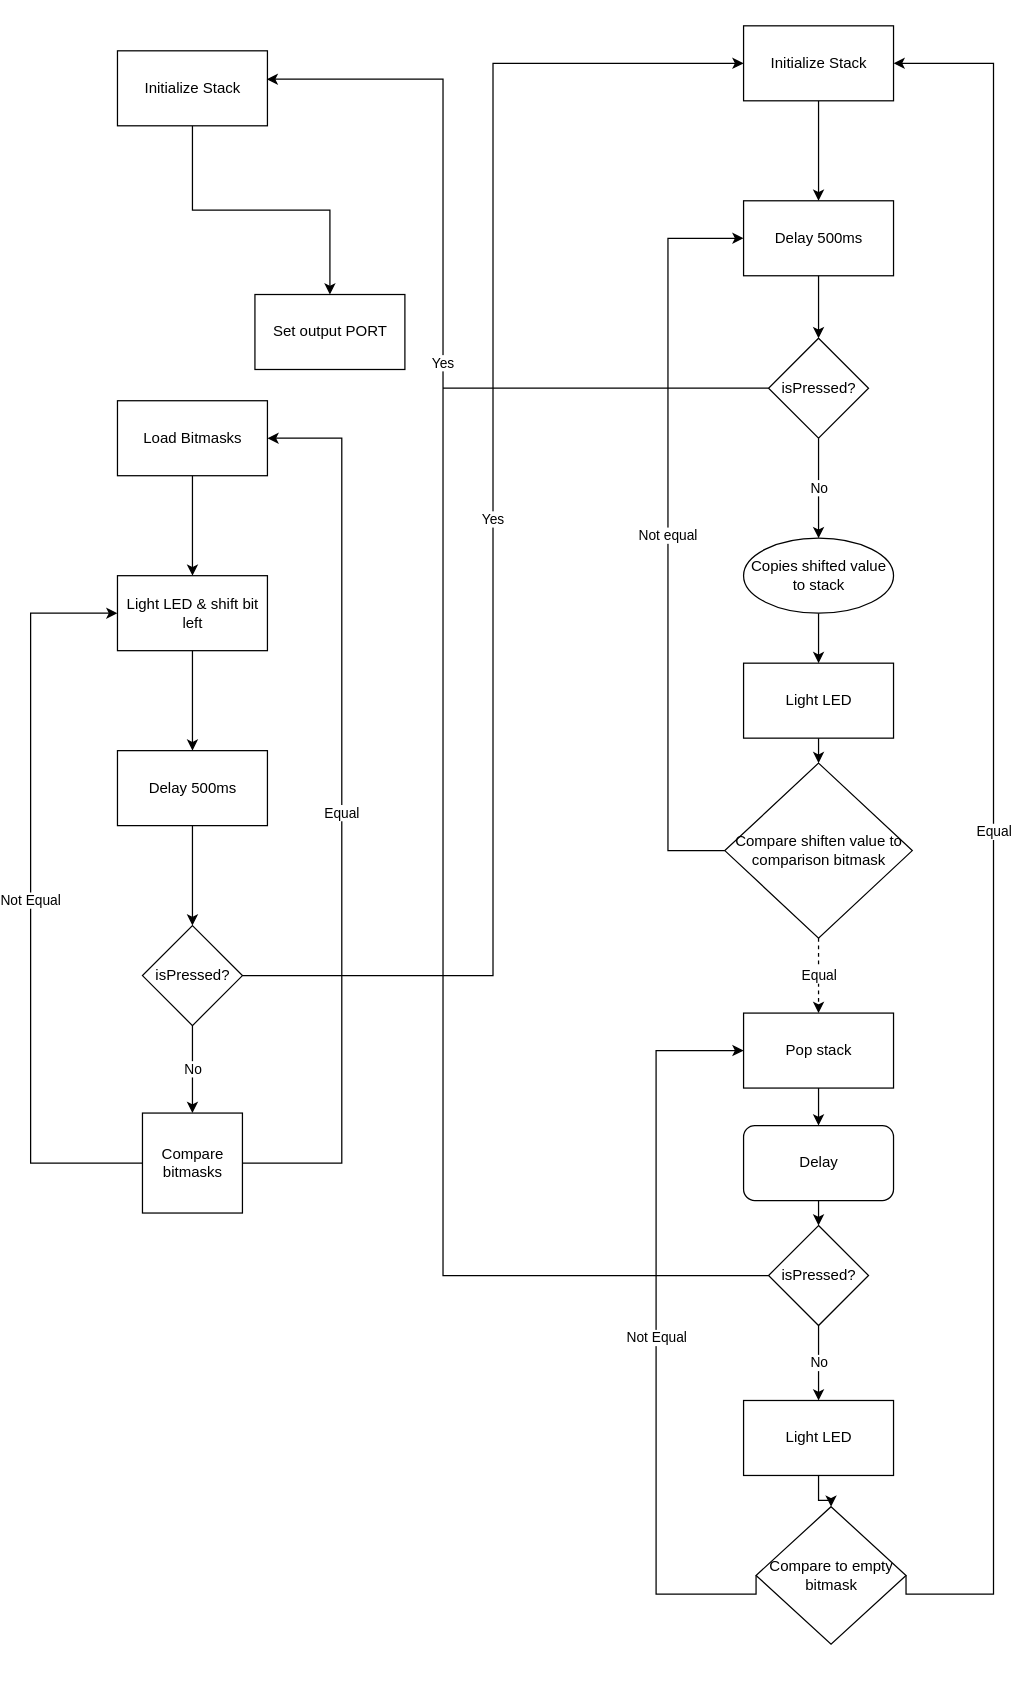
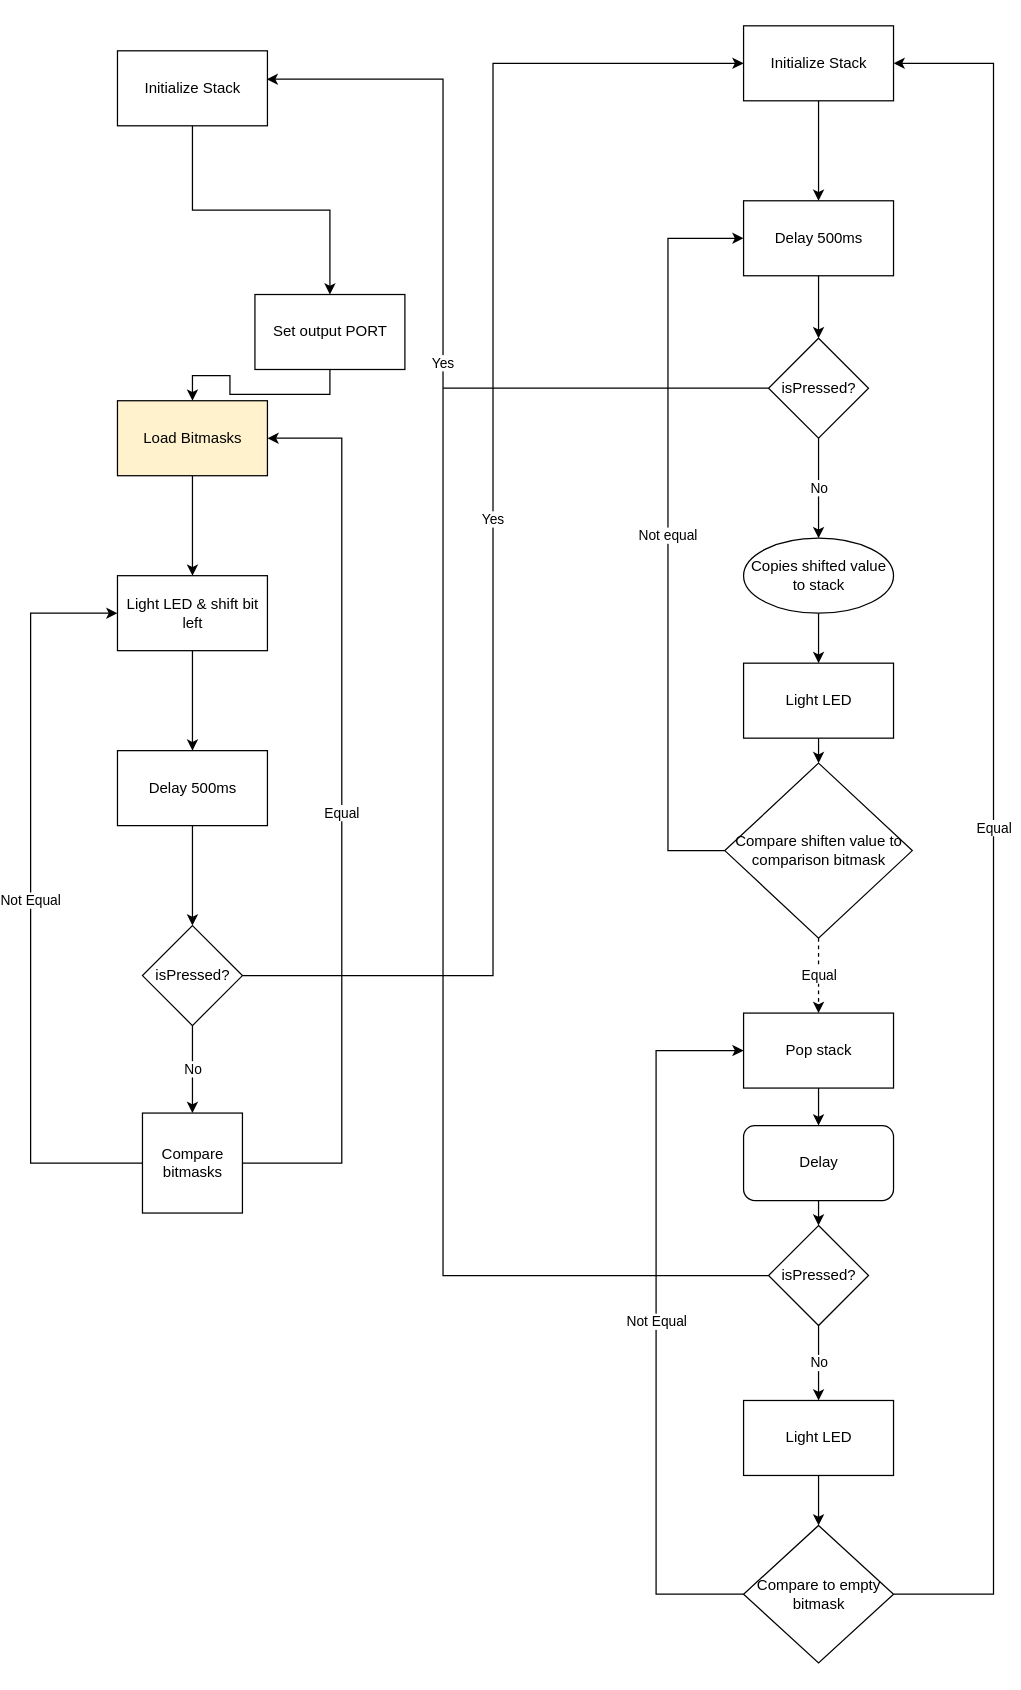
none -> (257, 394)
(193, 438) -> (193, 438)
(831, 1576) -> (819, 1594)
